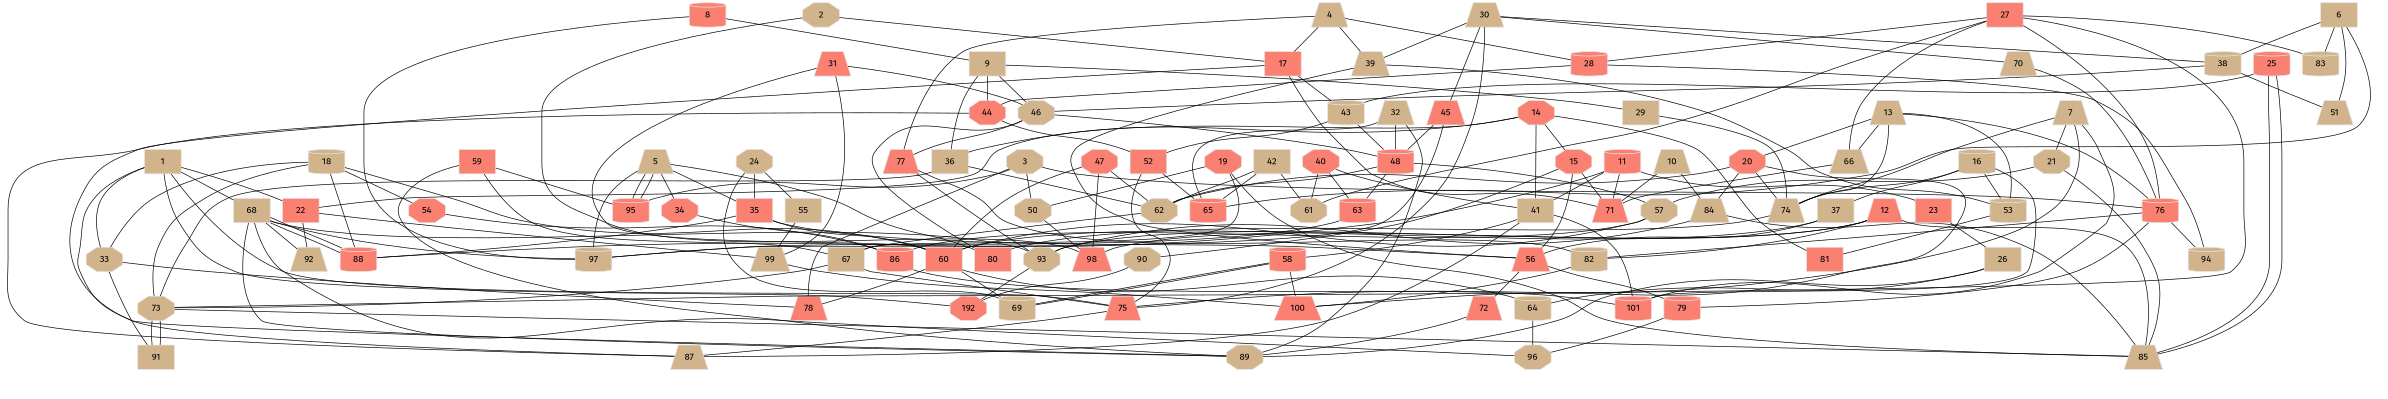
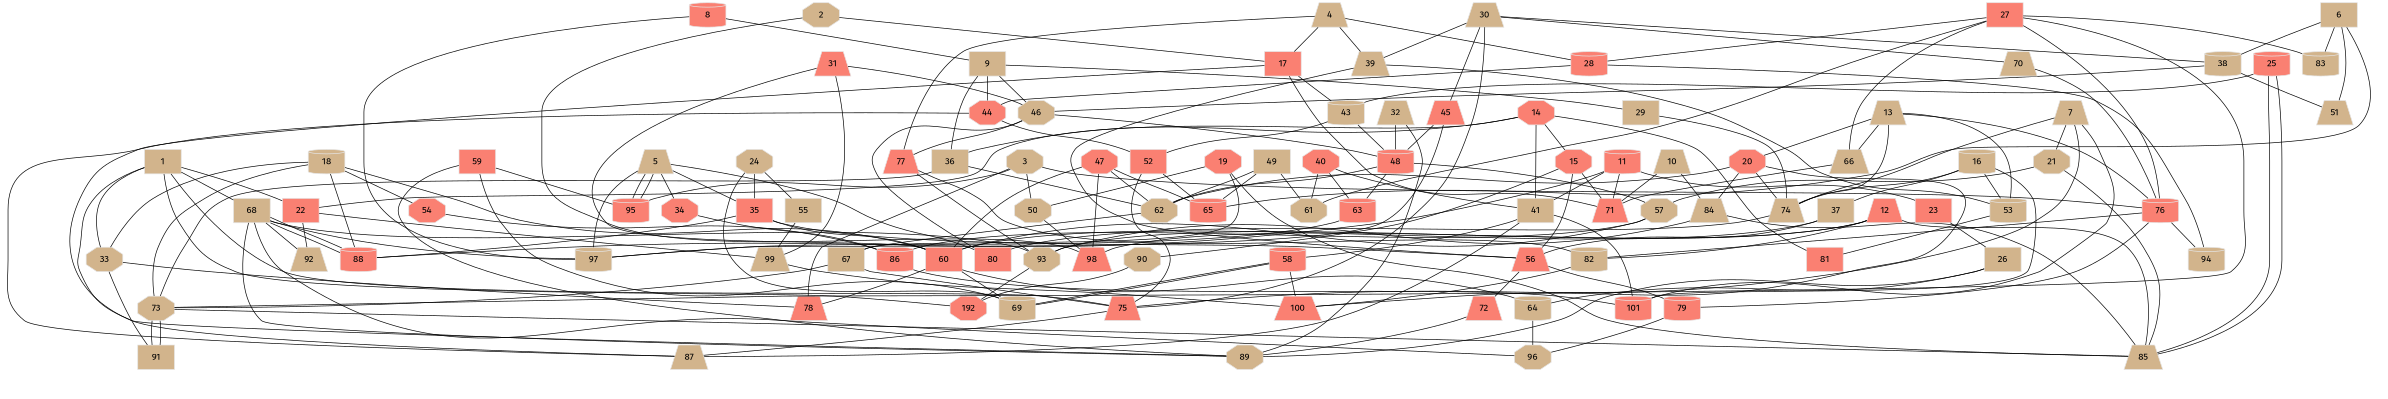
(1261, 131) -> (1152, 185)
(1272, 162) -> (1272, 162)
(645, 241) -> (615, 284)
